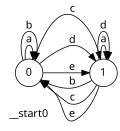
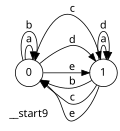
(29, 114) -> (29, 114)
